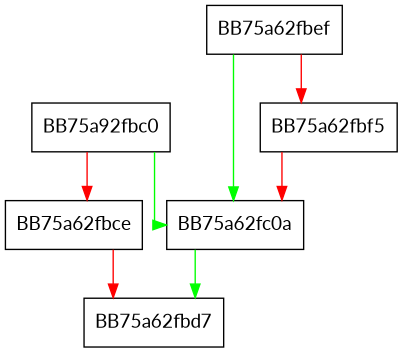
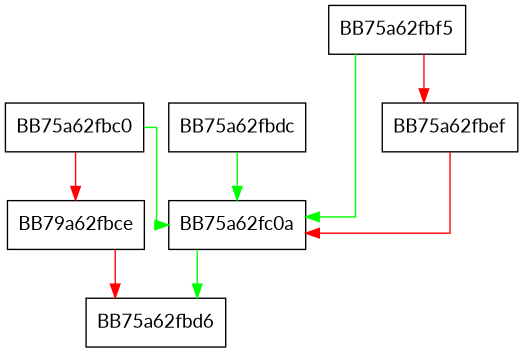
(301, 72) -> (424, 72)
(233, 121) -> (425, 233)
(101, 127) -> (75, 127)
none -> (237, 127)
(282, 169) -> (355, 154)
(74, 225) -> (76, 225)
(154, 323) -> (156, 323)
